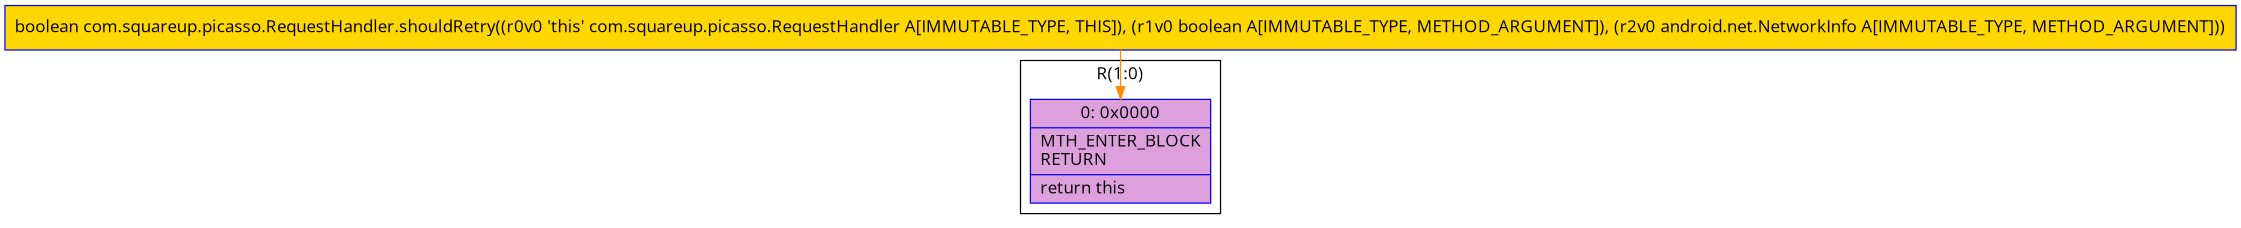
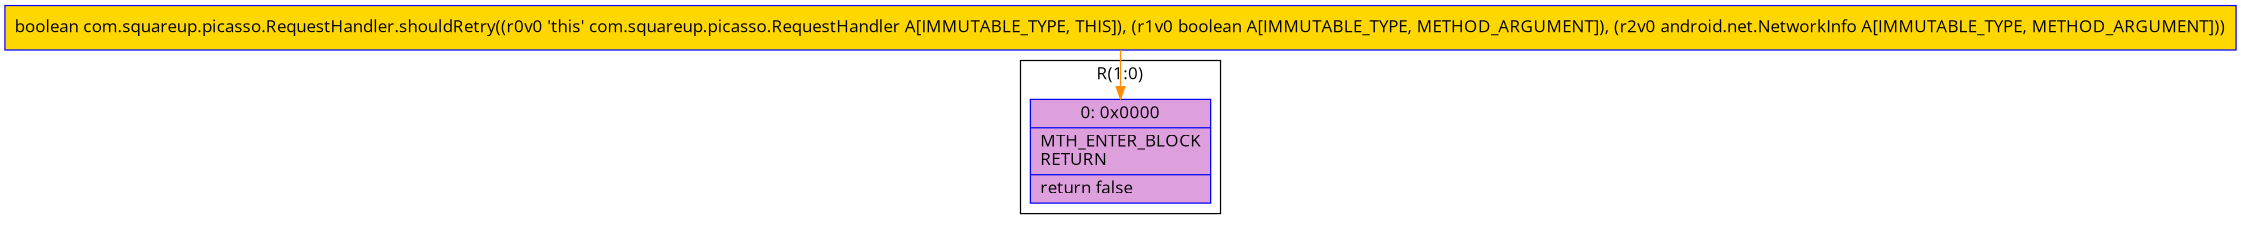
(1083, 188) -> (1087, 188)
